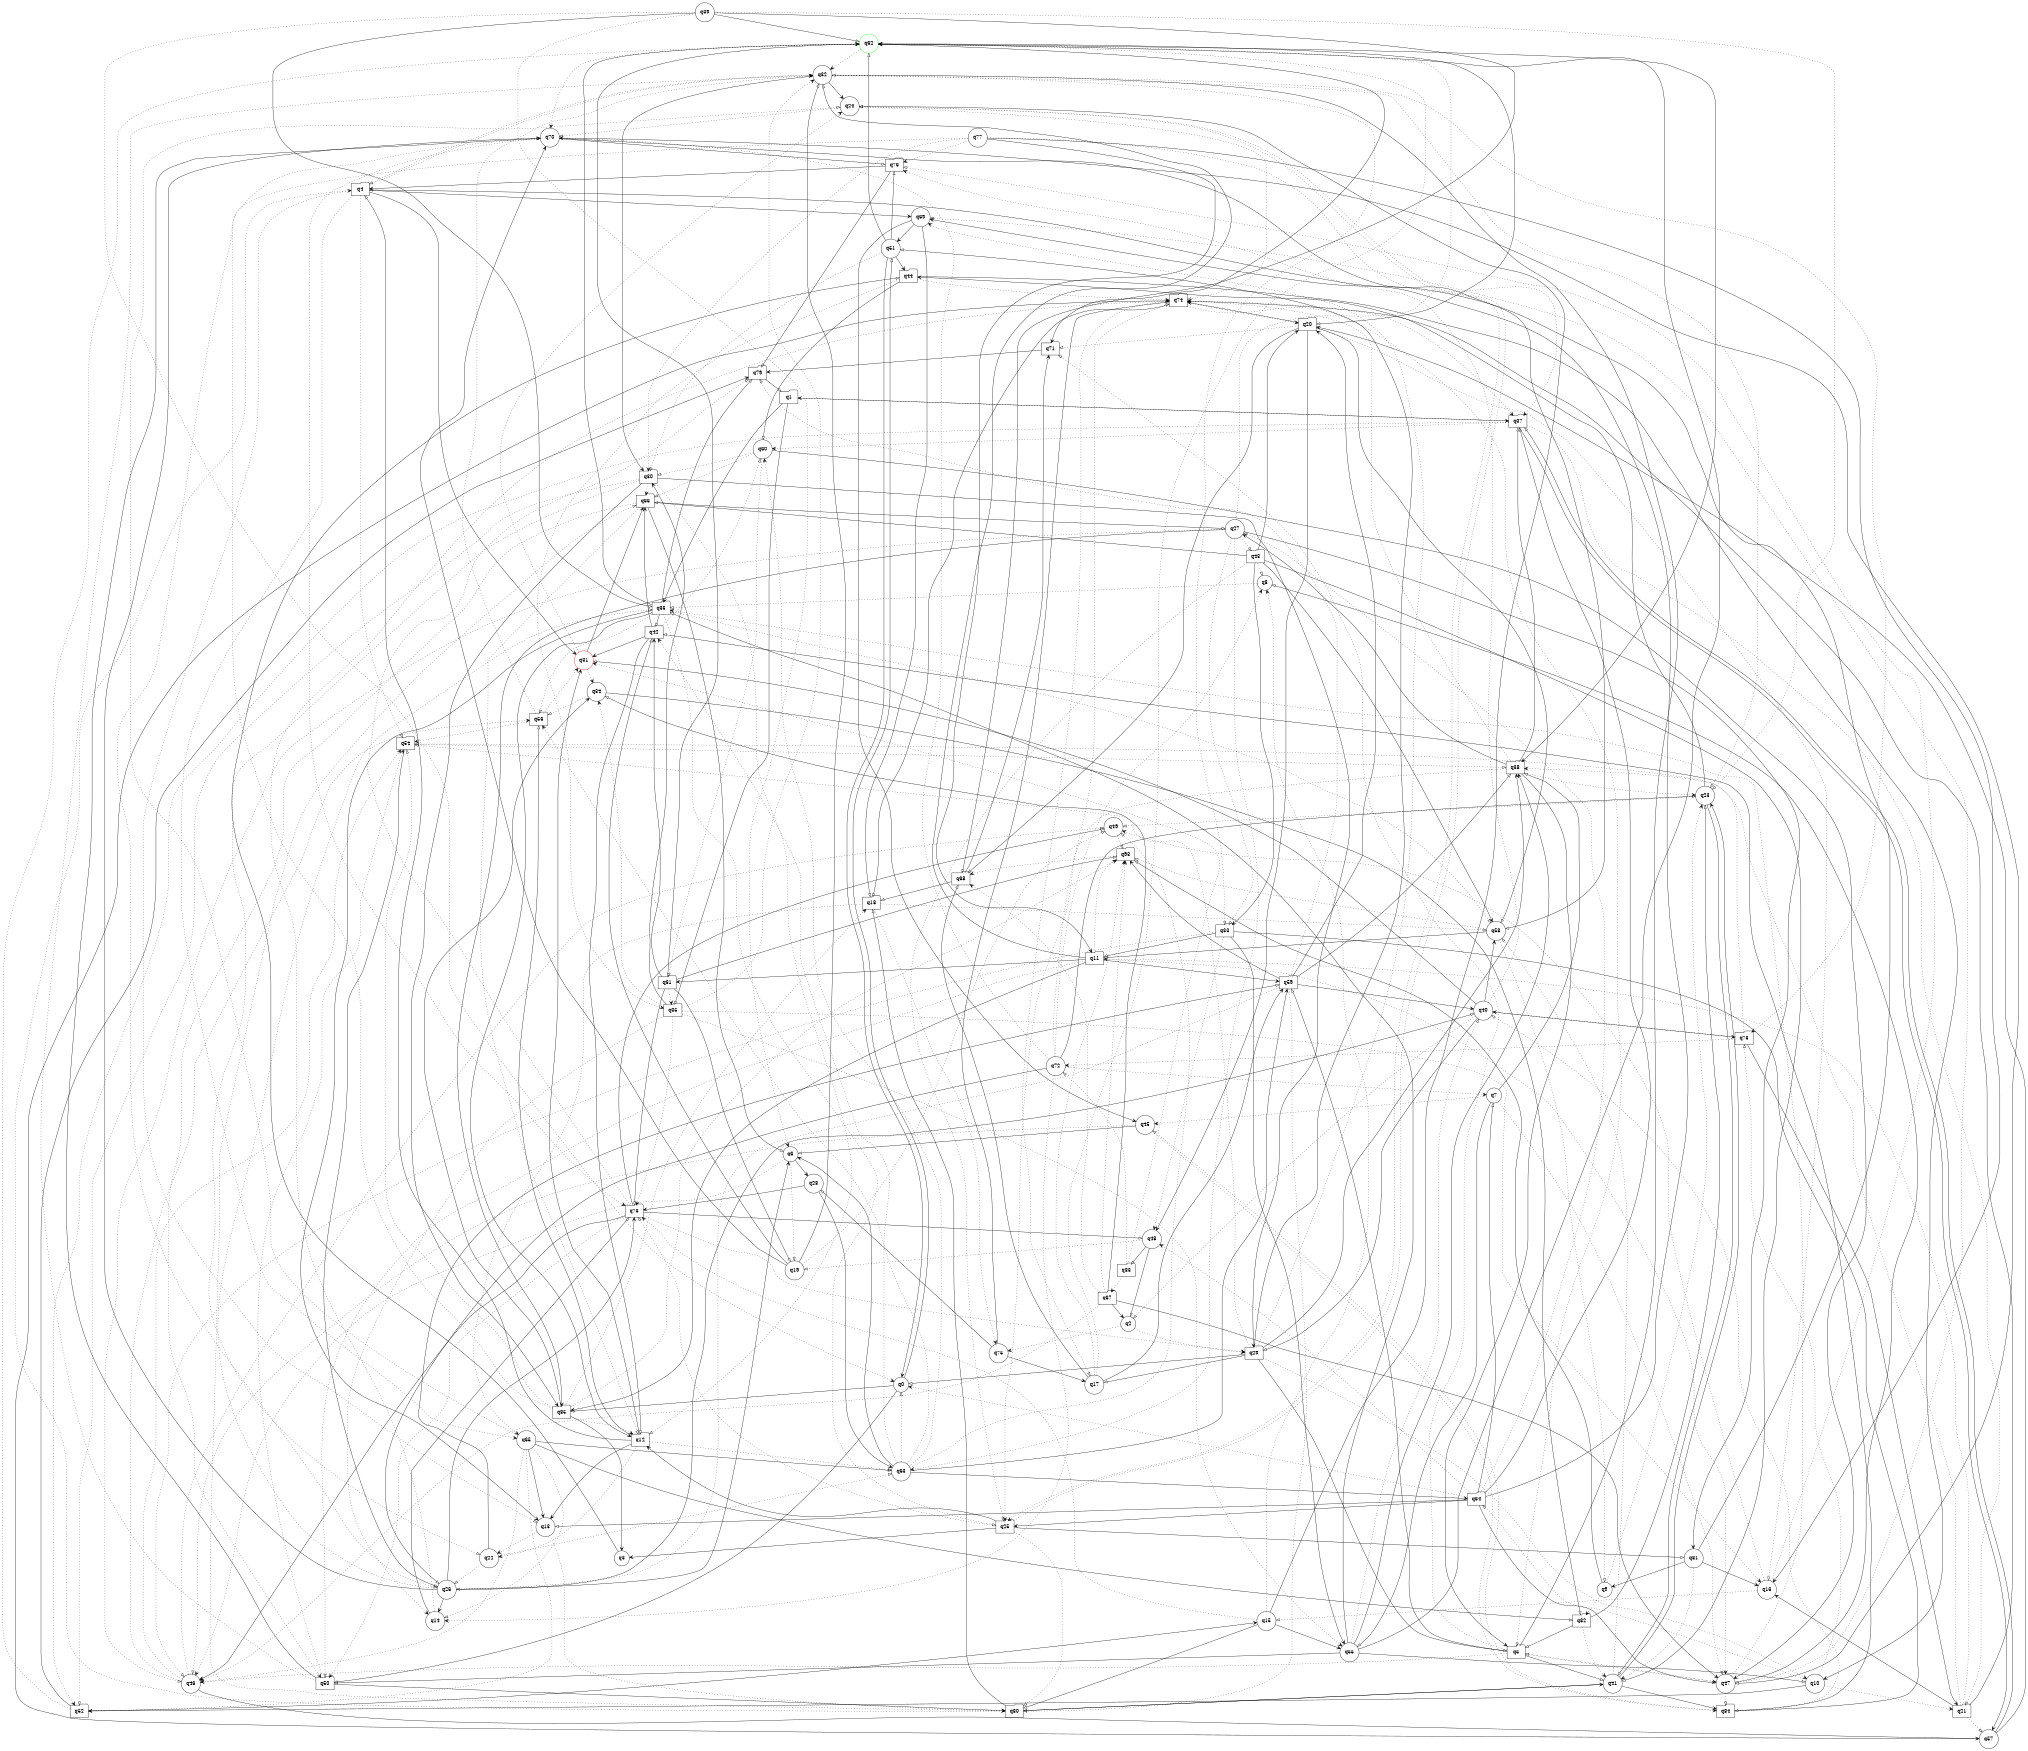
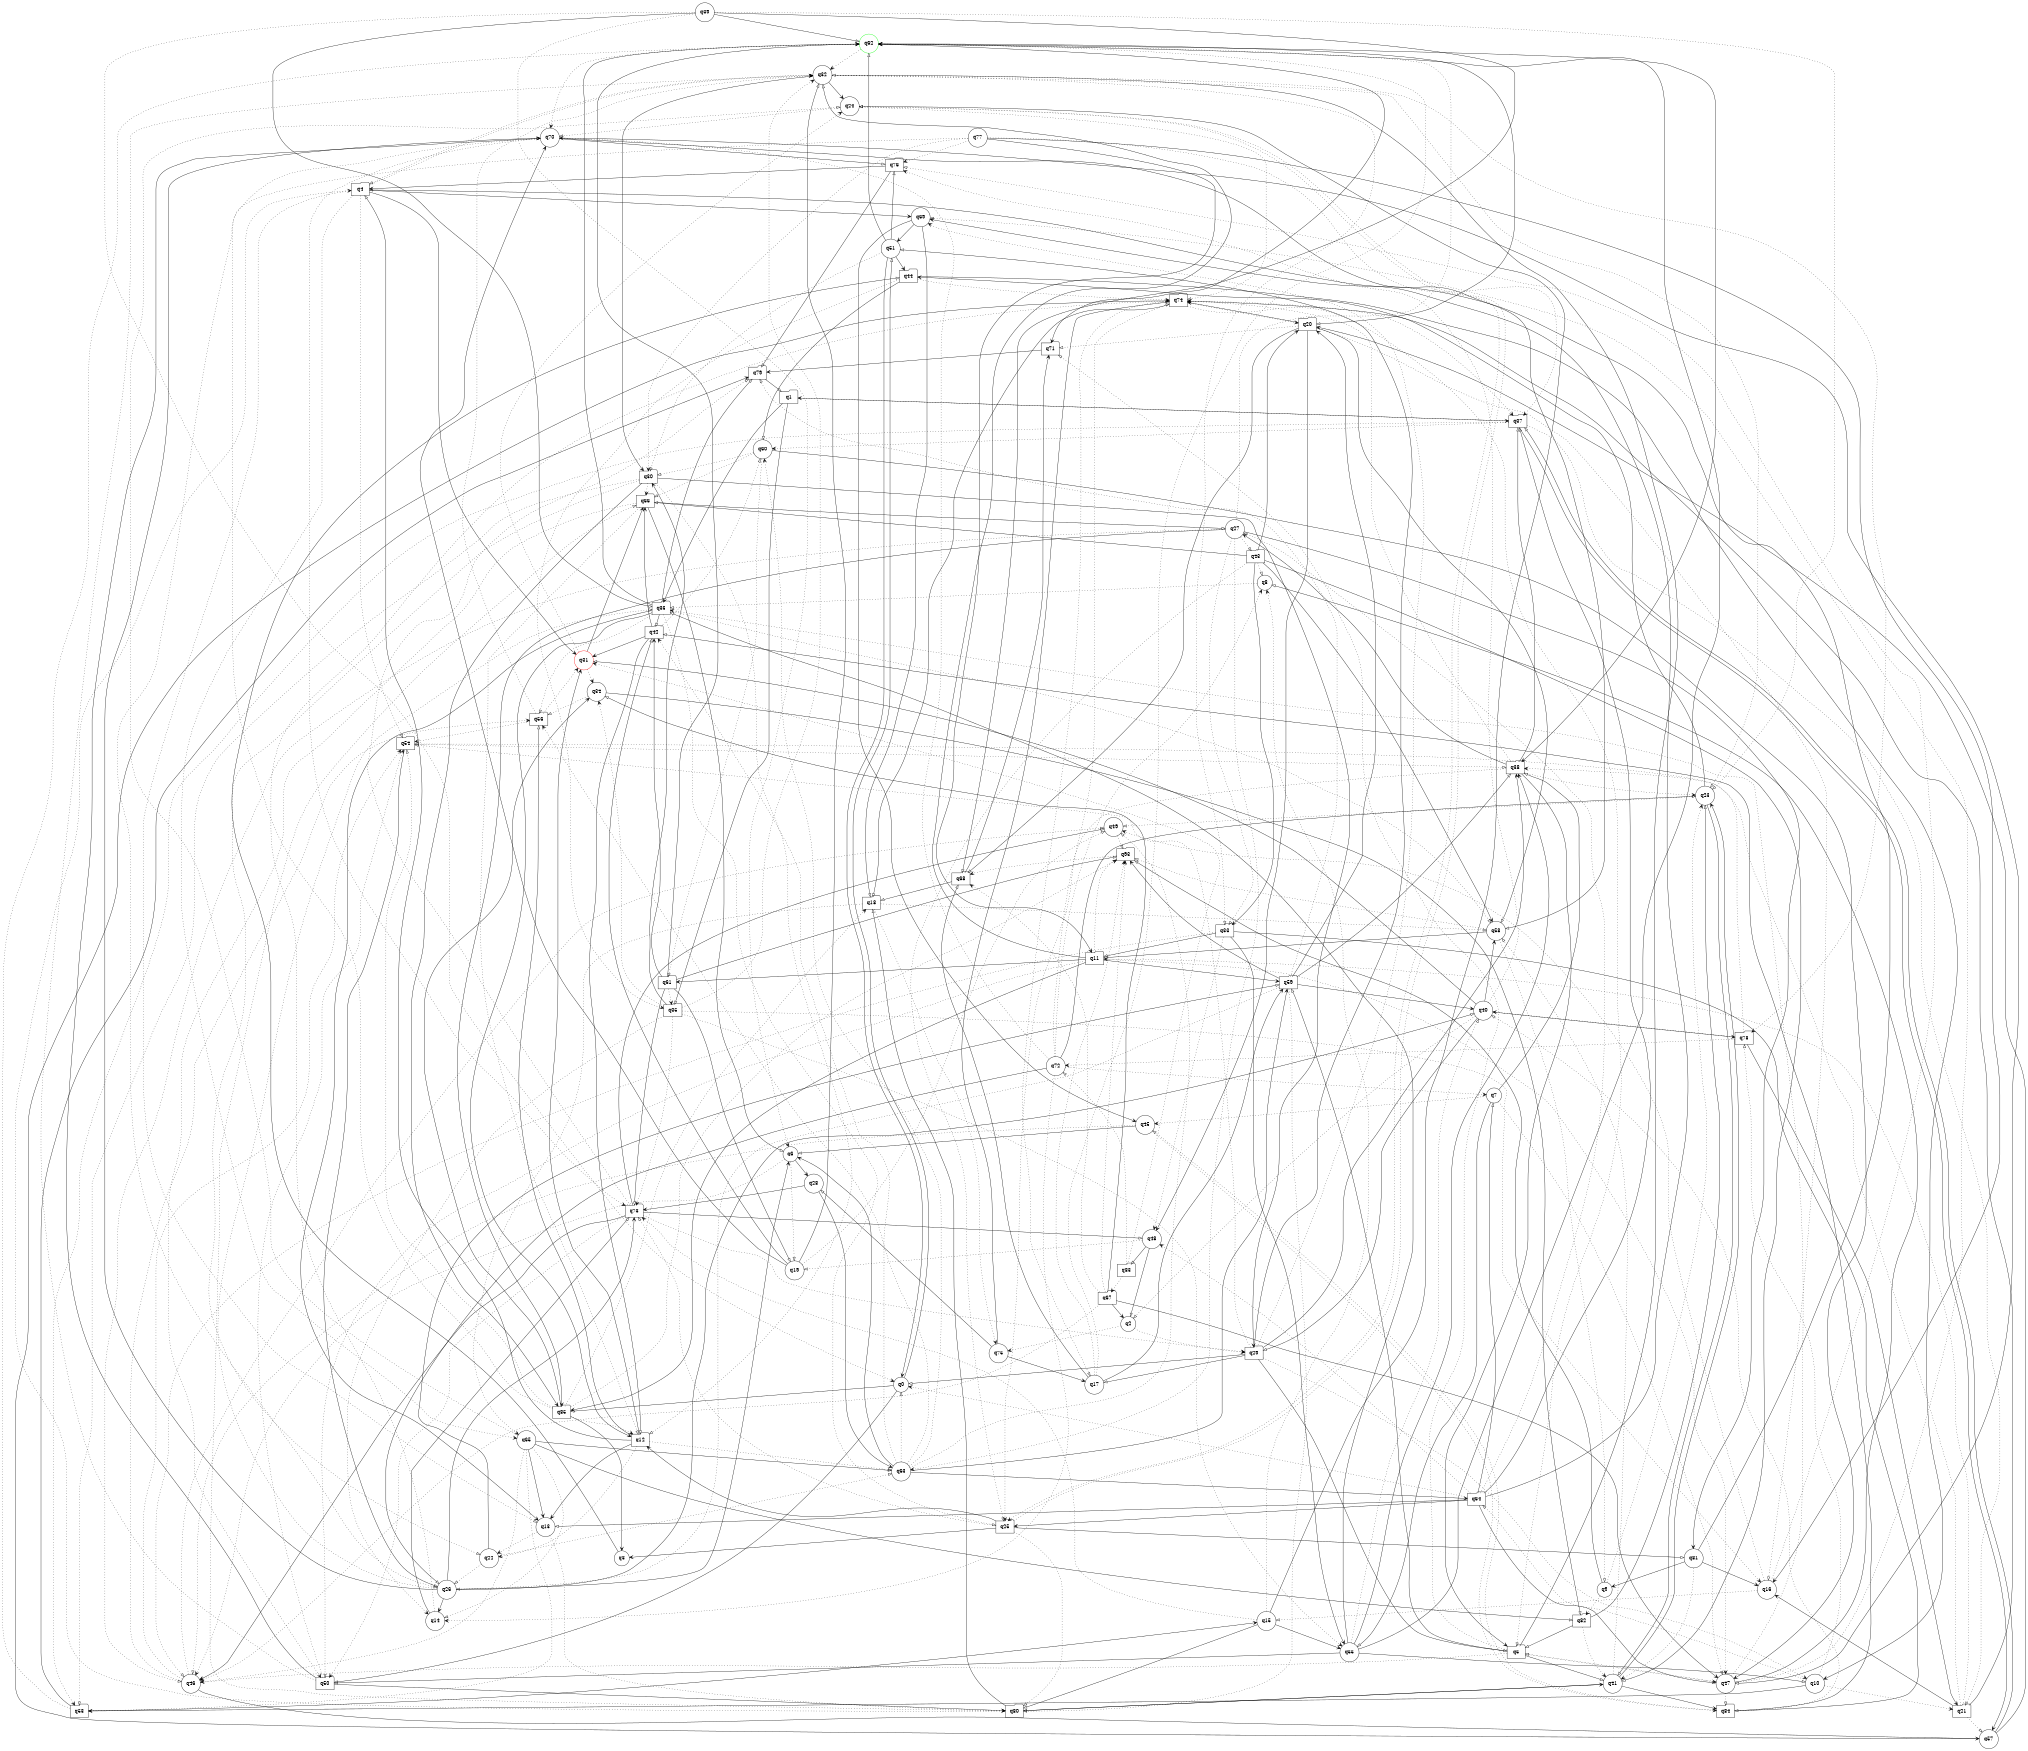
(79, 1711) -> (79, 1711)
